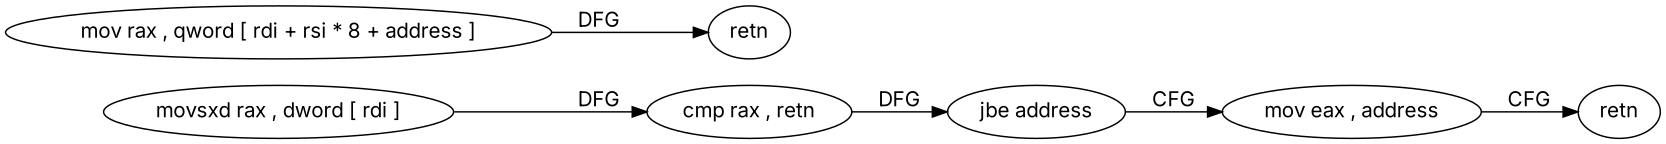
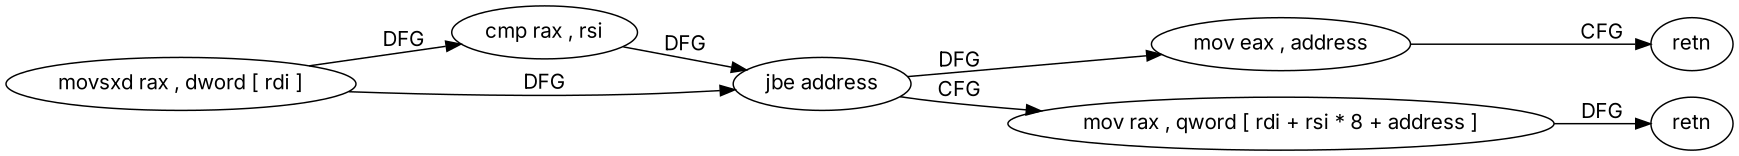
none -> (534, 95)
(1174, 101) -> (960, 61)
none -> (963, 104)
(749, 112) -> (545, 32)
